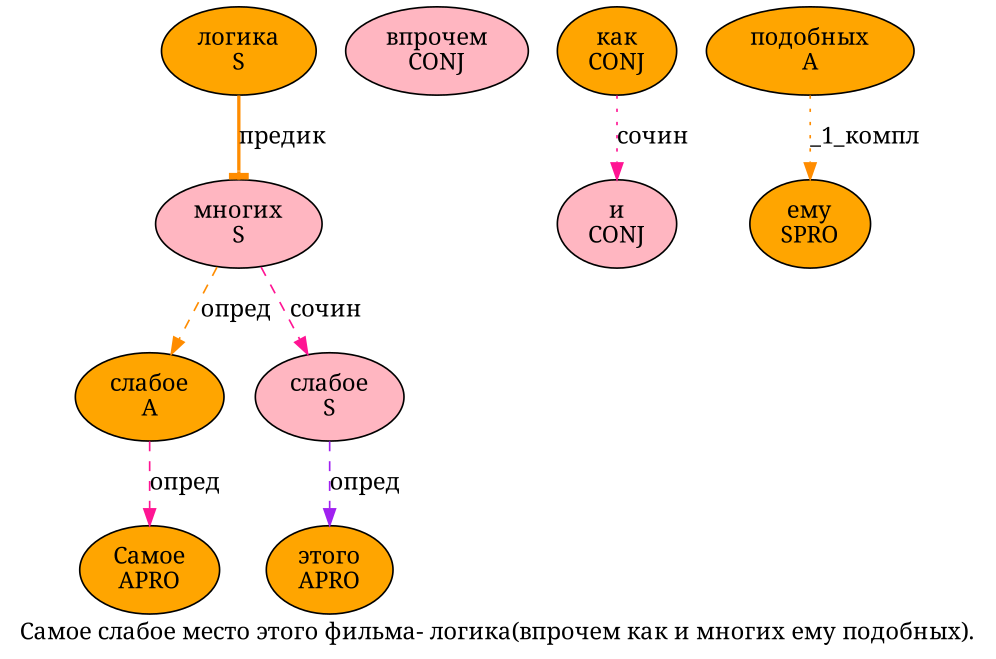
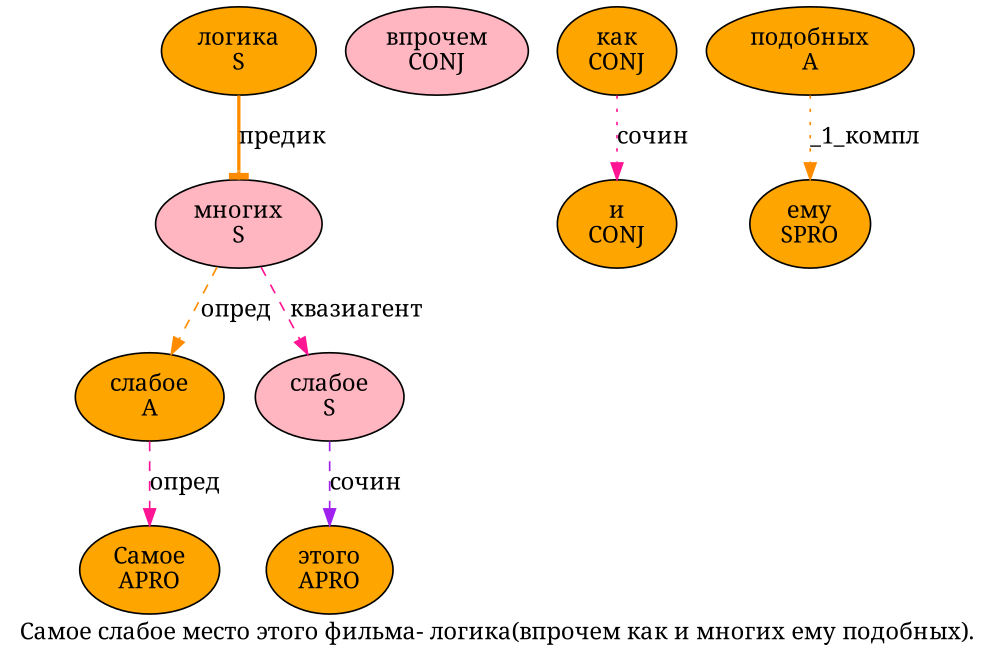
(617, 224) -> (617, 224)
(326, 310) -> (357, 310)
(365, 483) -> (366, 483)
